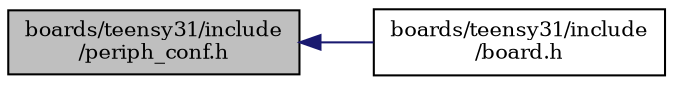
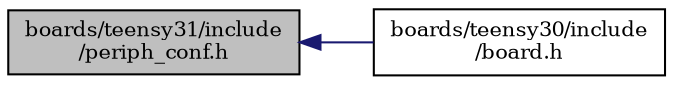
(519, 42) -> (519, 42)
